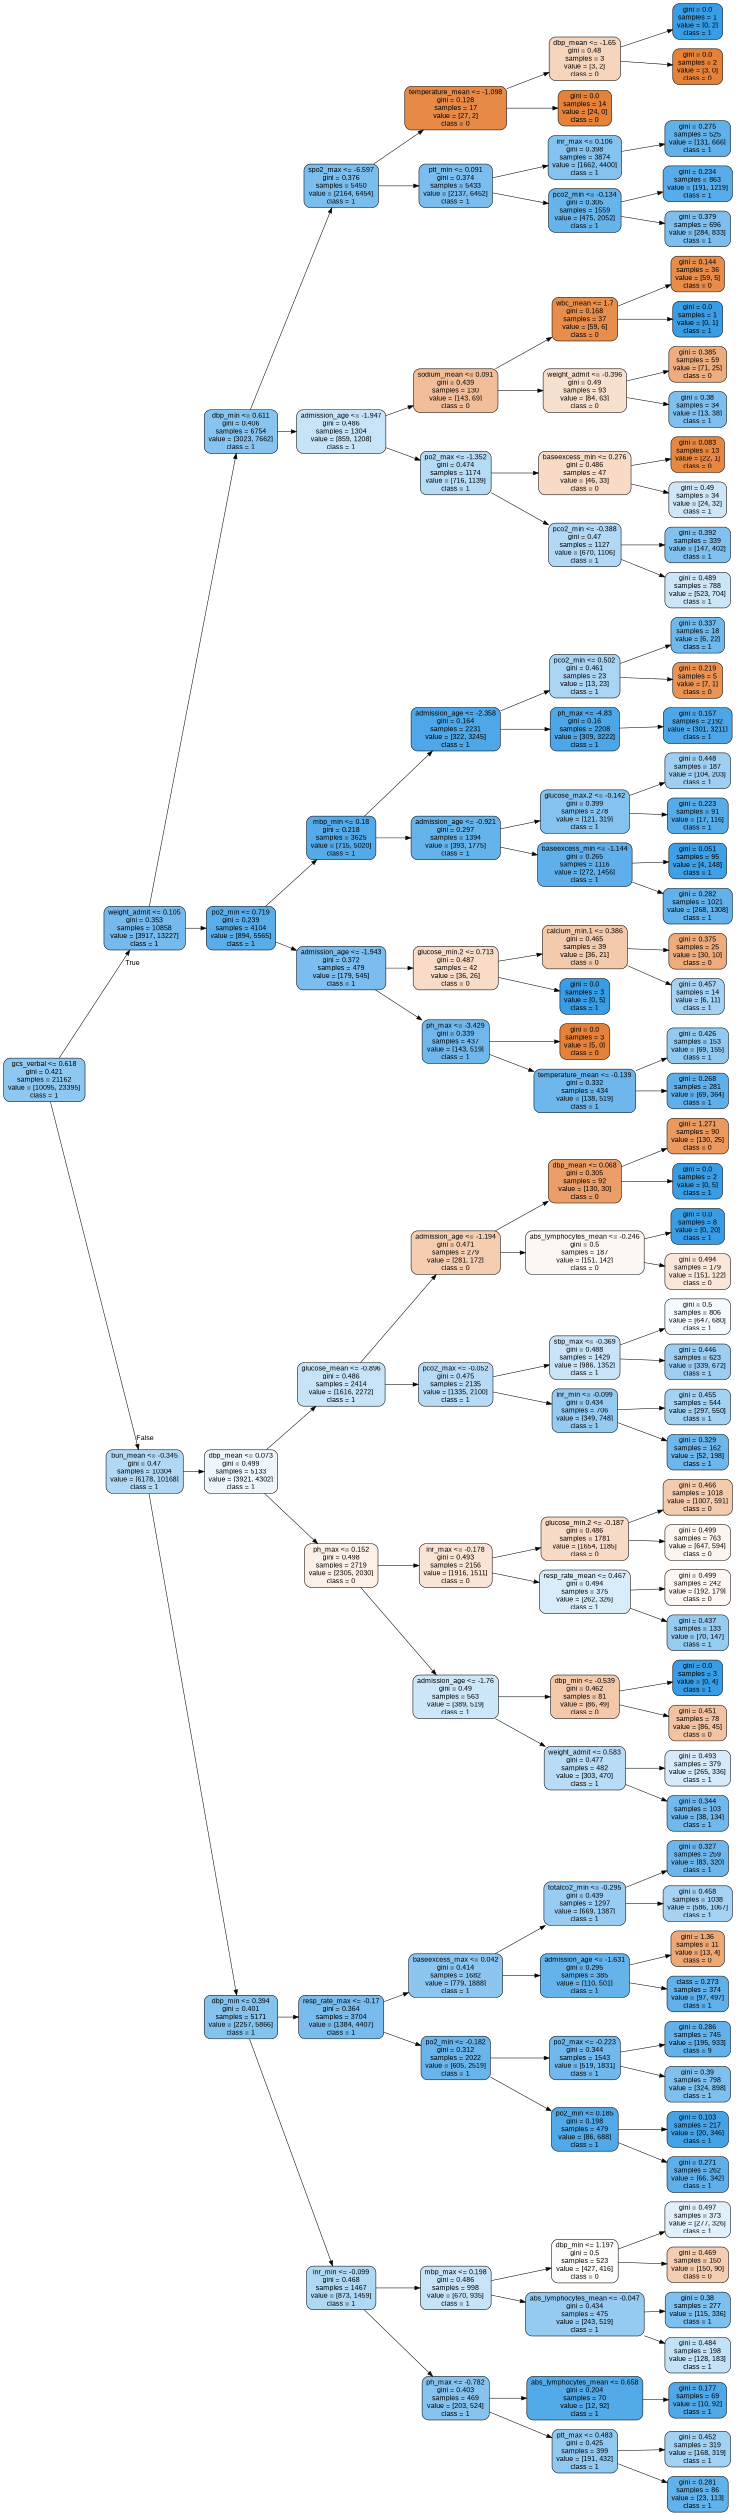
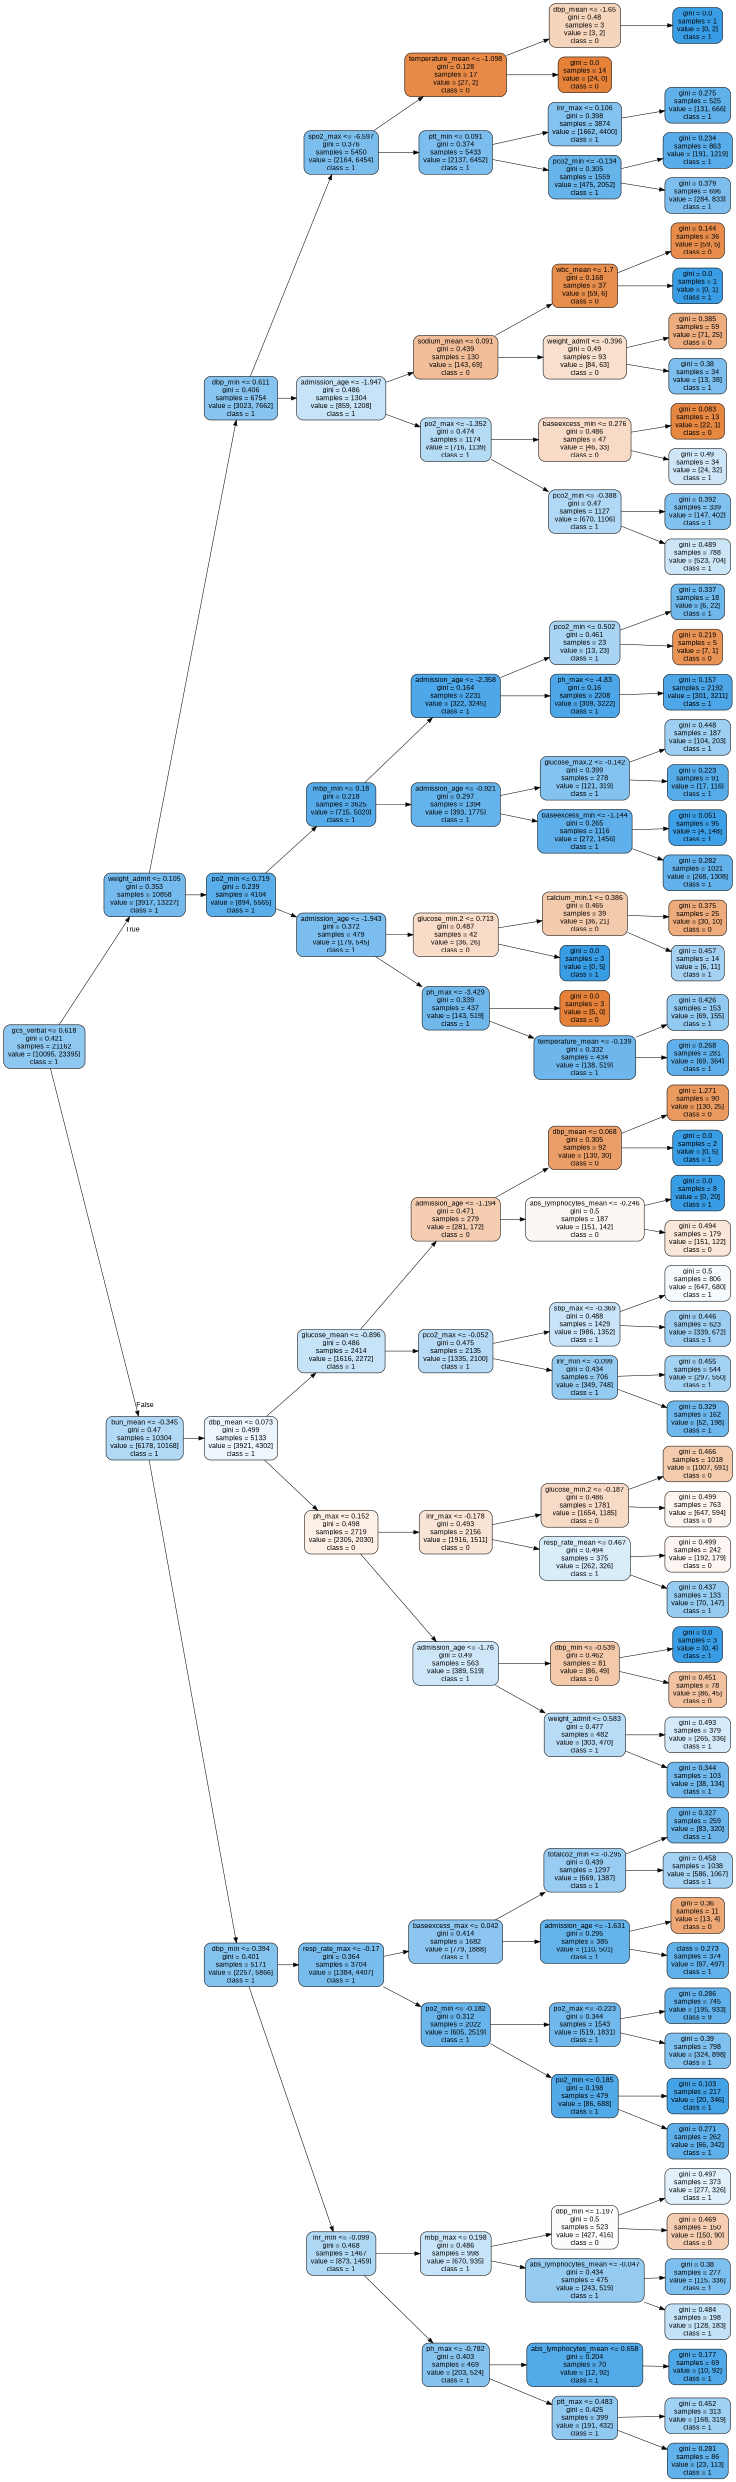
(698, 67) -> none
(698, 1949) -> (698, 1915)
(698, 2449) -> (698, 2416)
